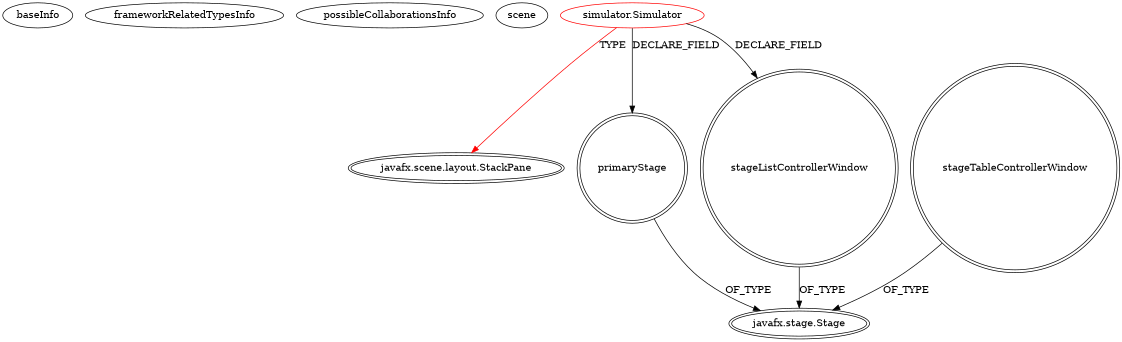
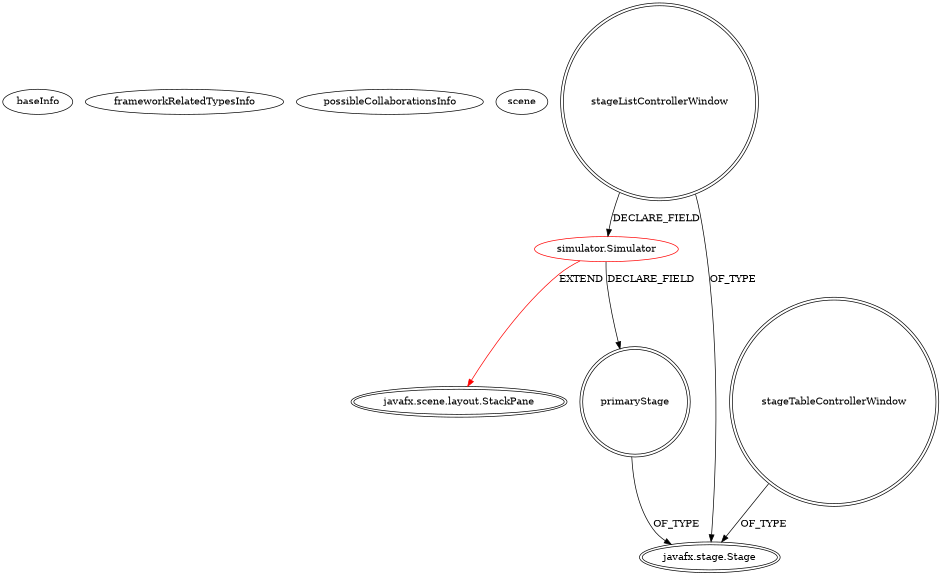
(724, 42) -> (614, 211)
(613, 46) -> (581, 280)
